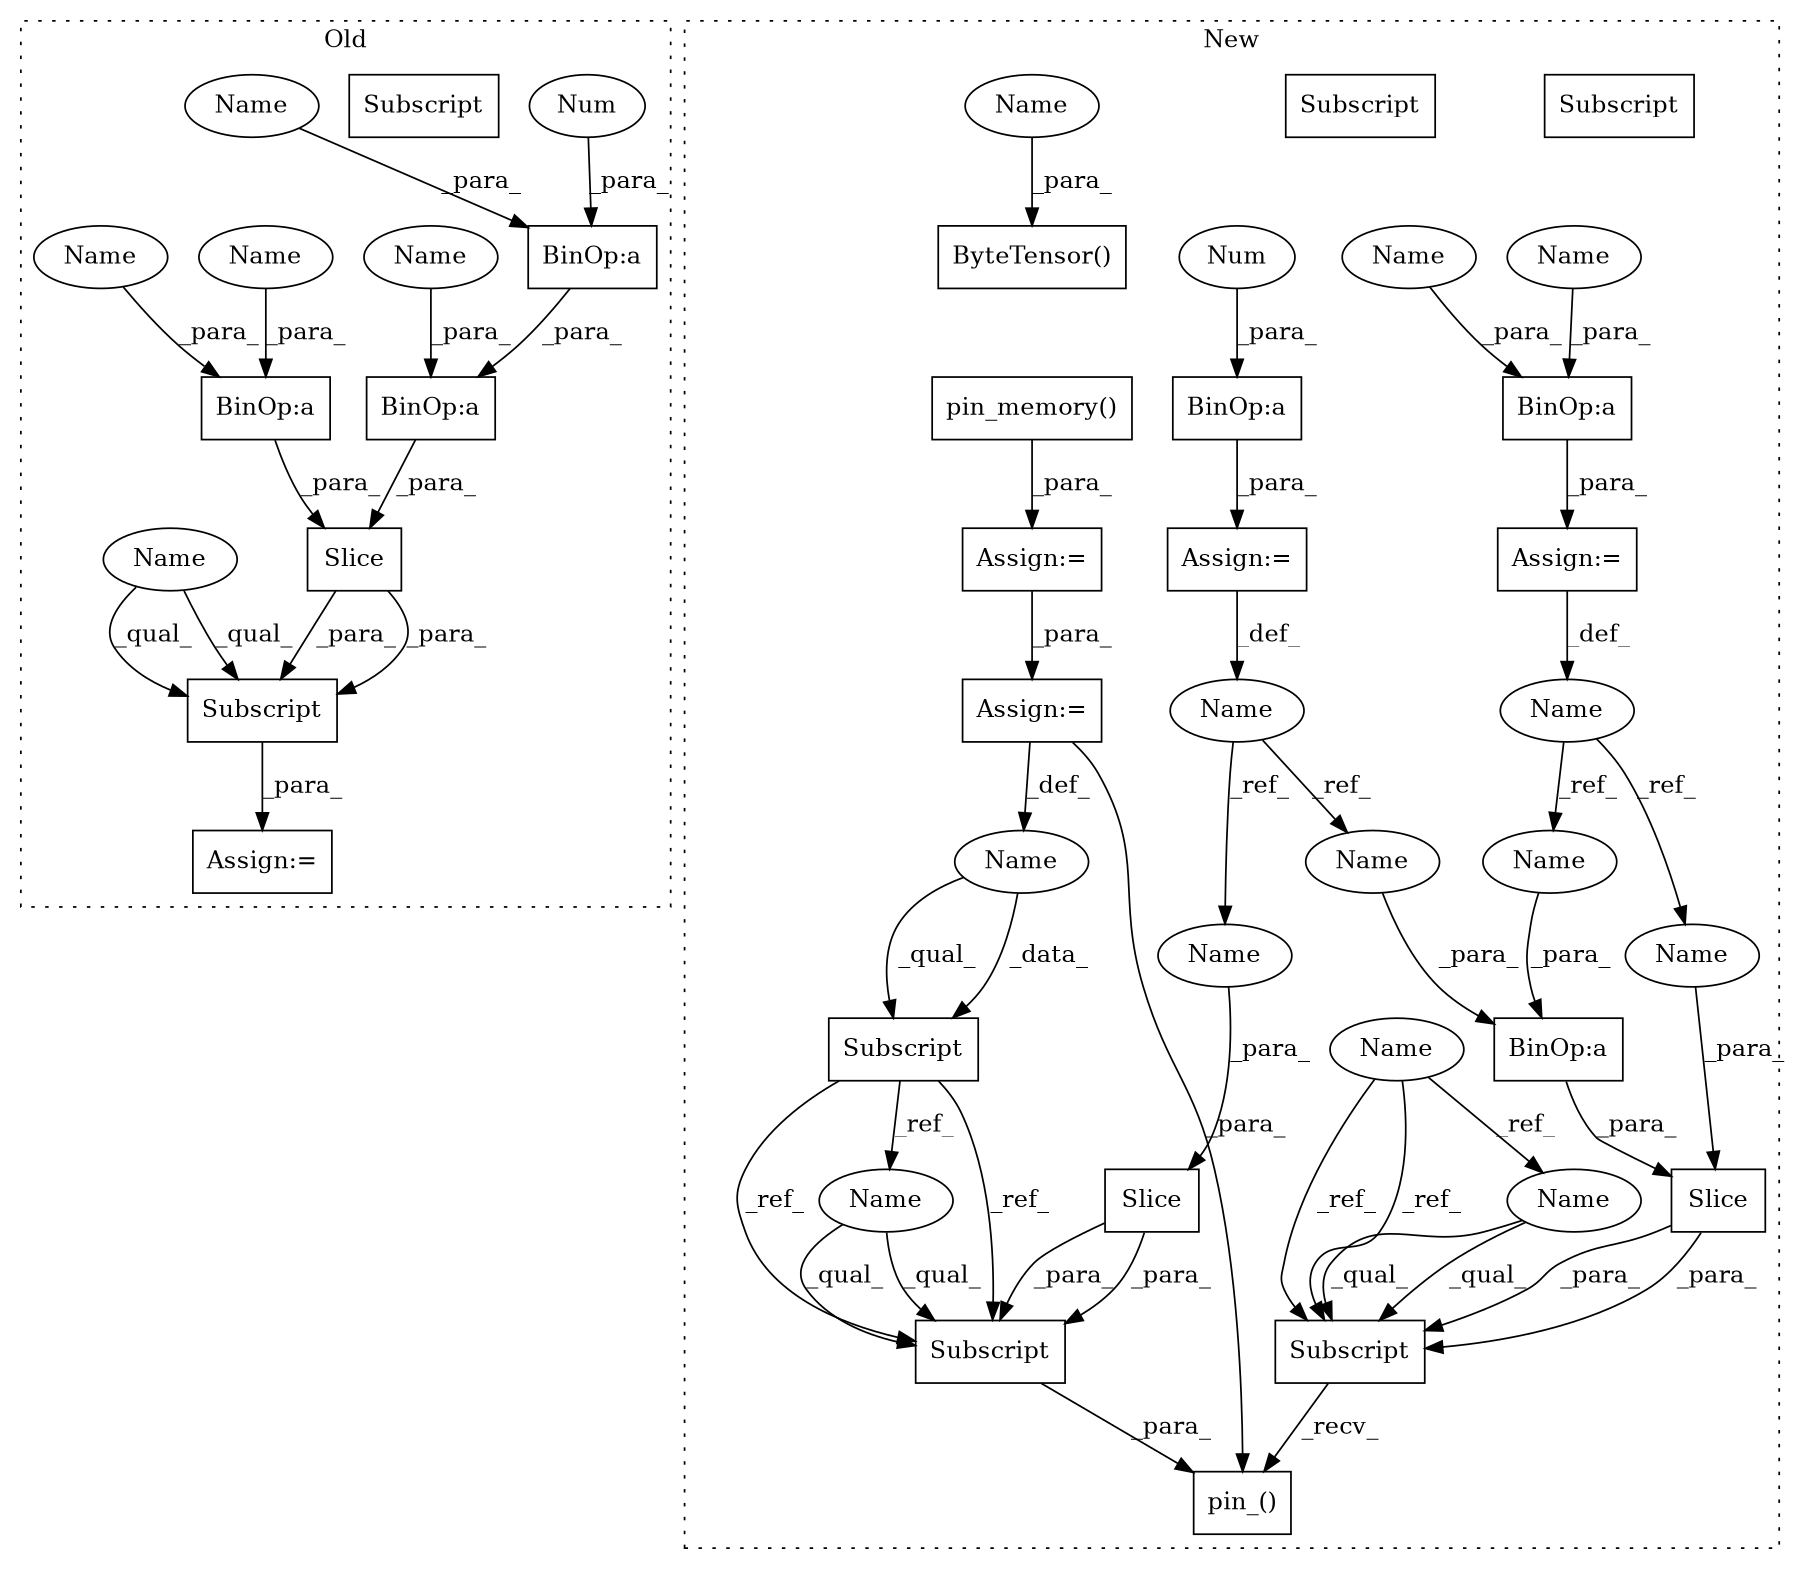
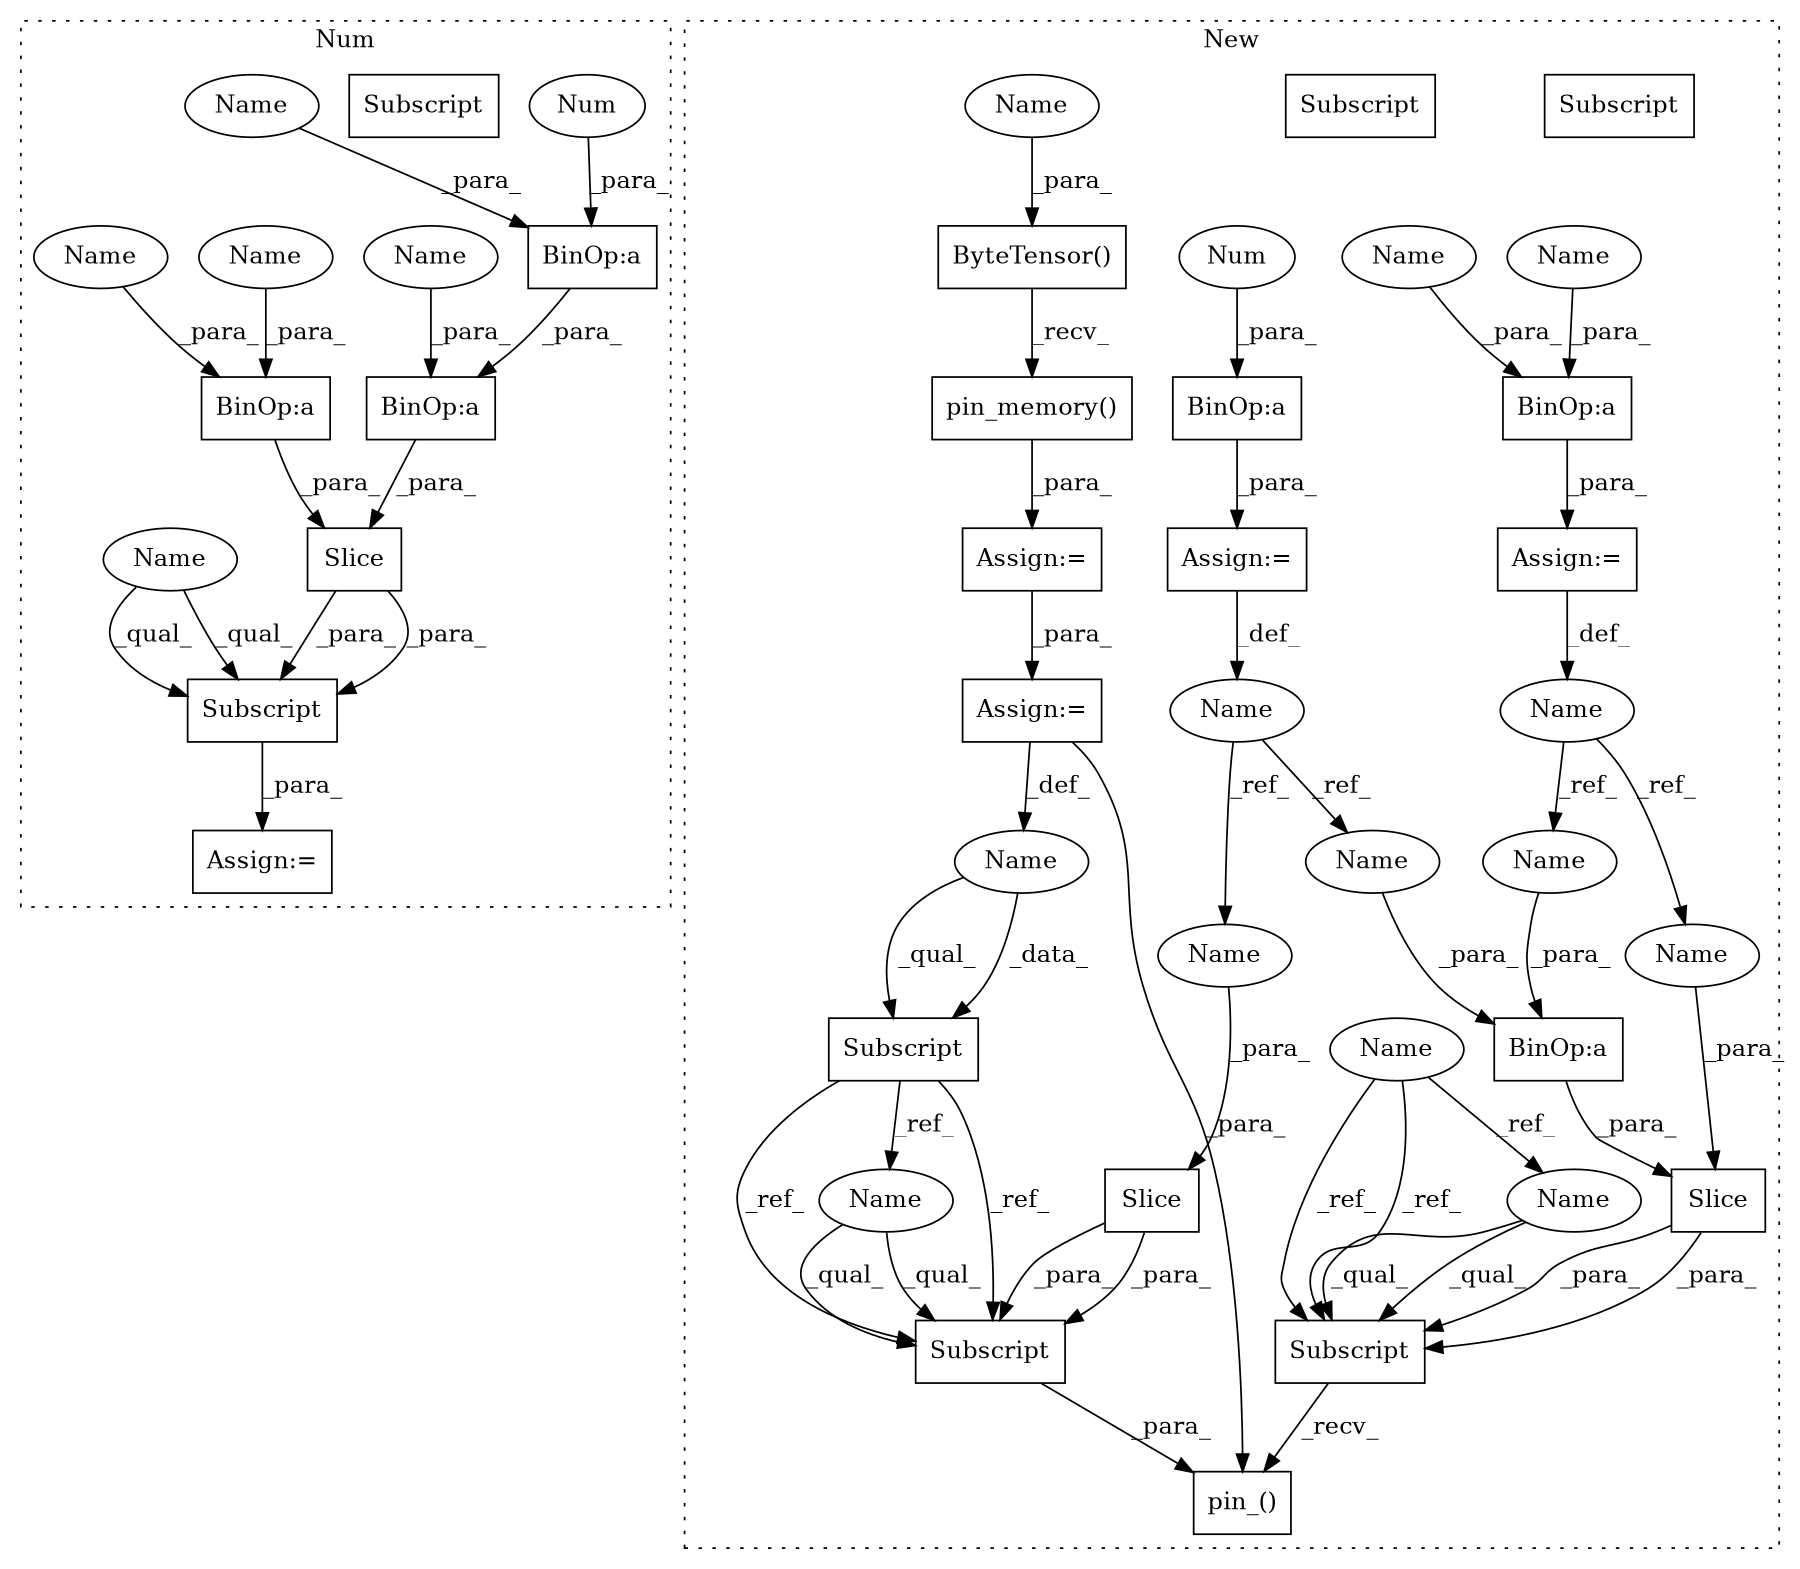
(346, 41) -> (346, 41)
none -> (1032, 324)
